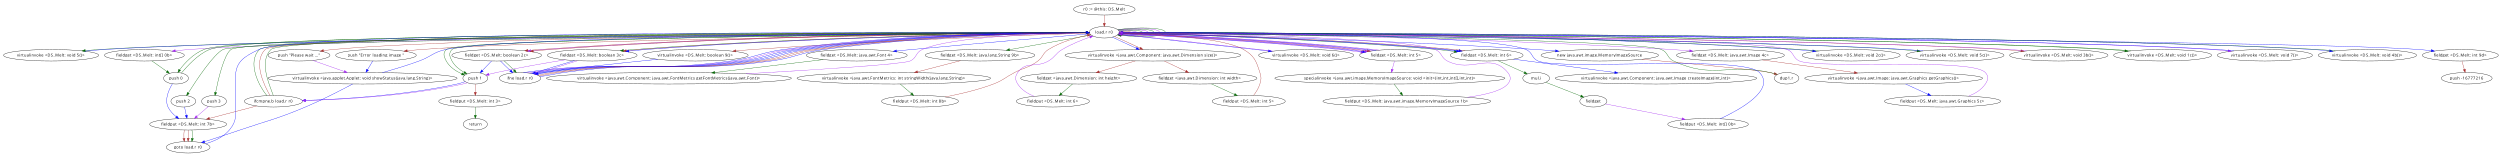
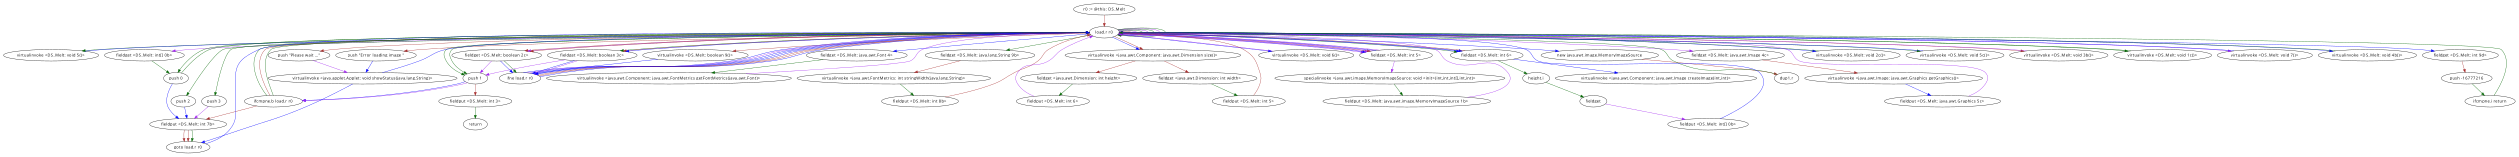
(487, 66) -> (487, 66)
(1536, 78) -> (1536, 78)
none -> (2490, 101)
